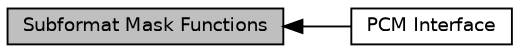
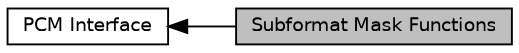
(327, 26) -> (212, 26)
